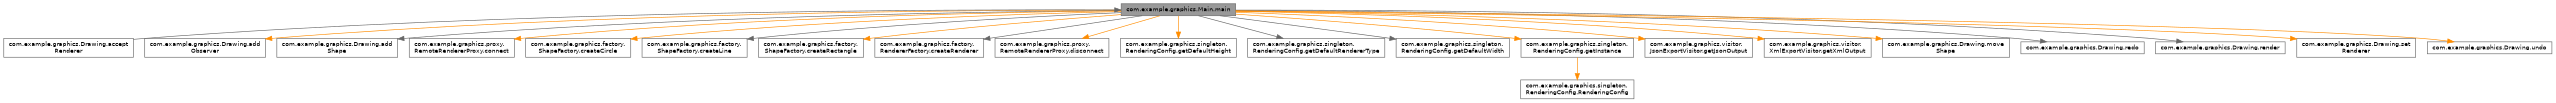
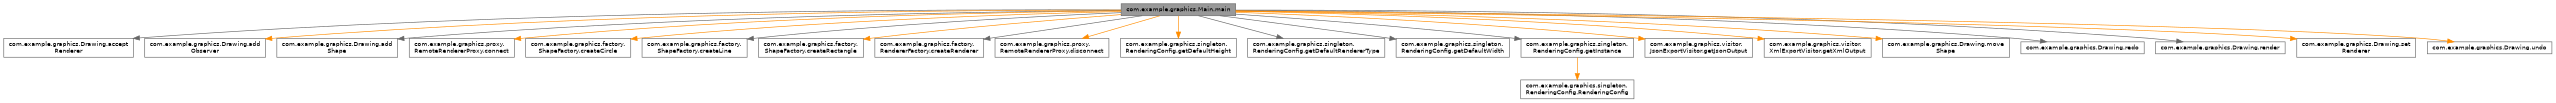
(575, 17) -> (581, 16)
(1375, 25) -> (1375, 25)
